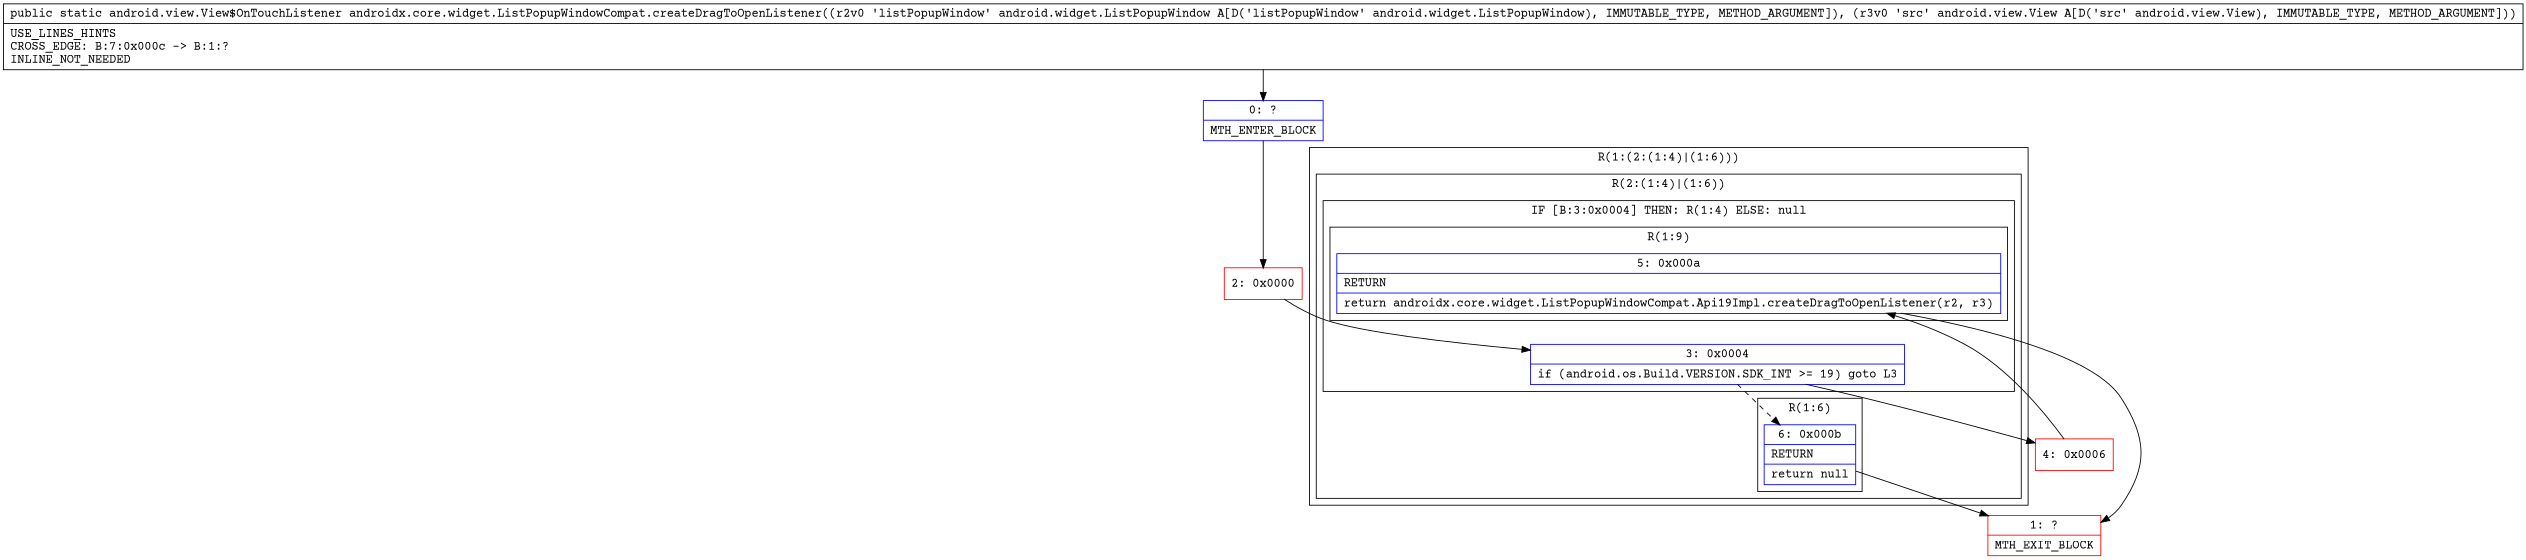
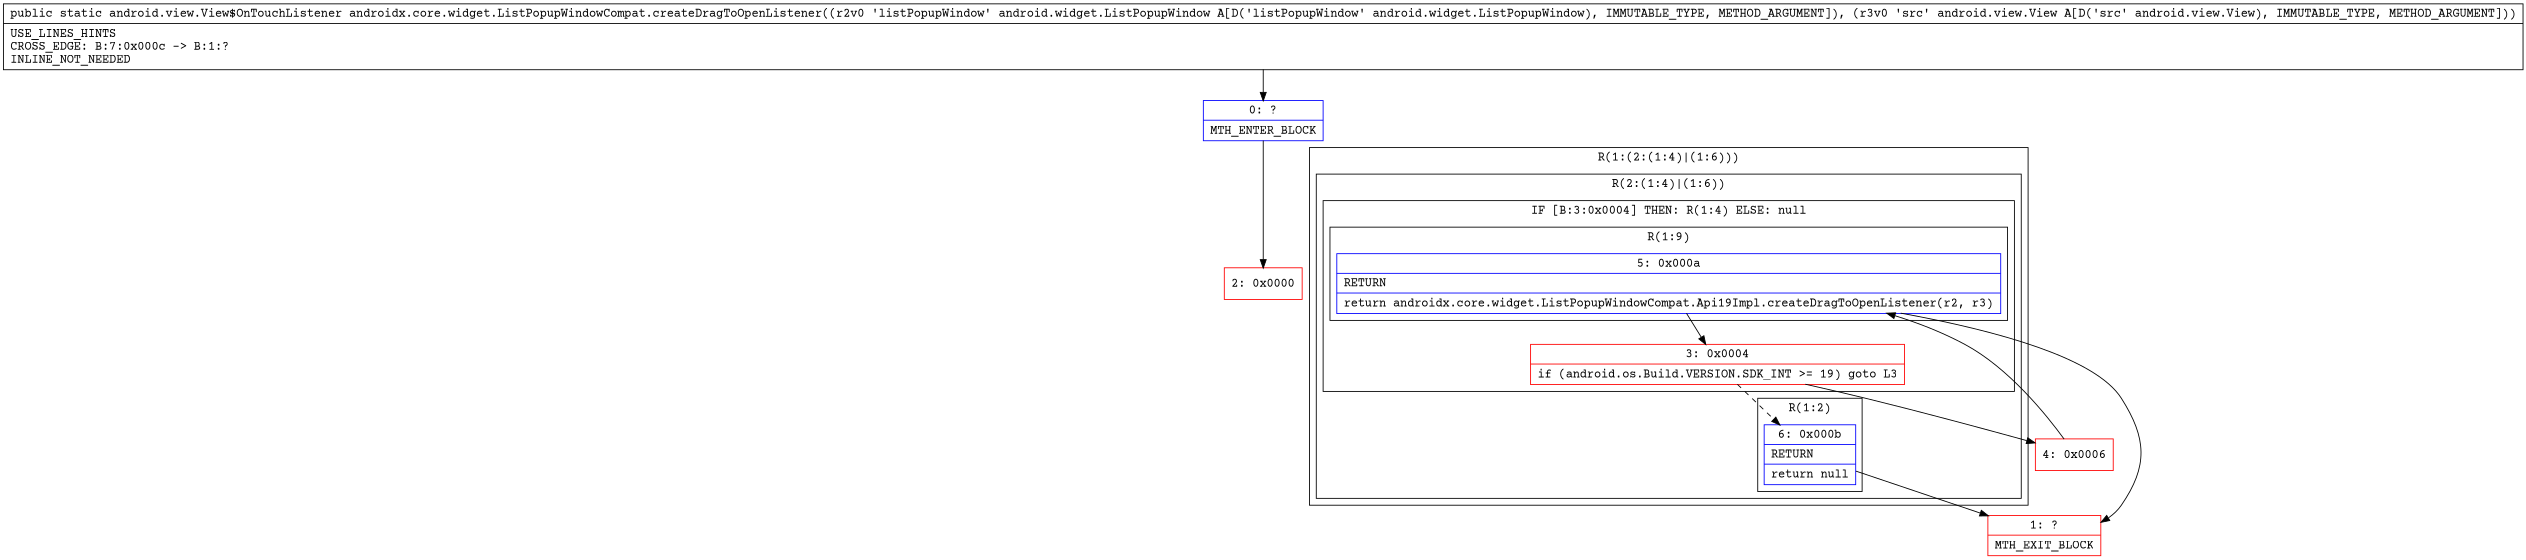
(1400, 335) -> (1694, 326)
(1718, 364) -> (1718, 364)
(1810, 408) -> (1810, 408)
